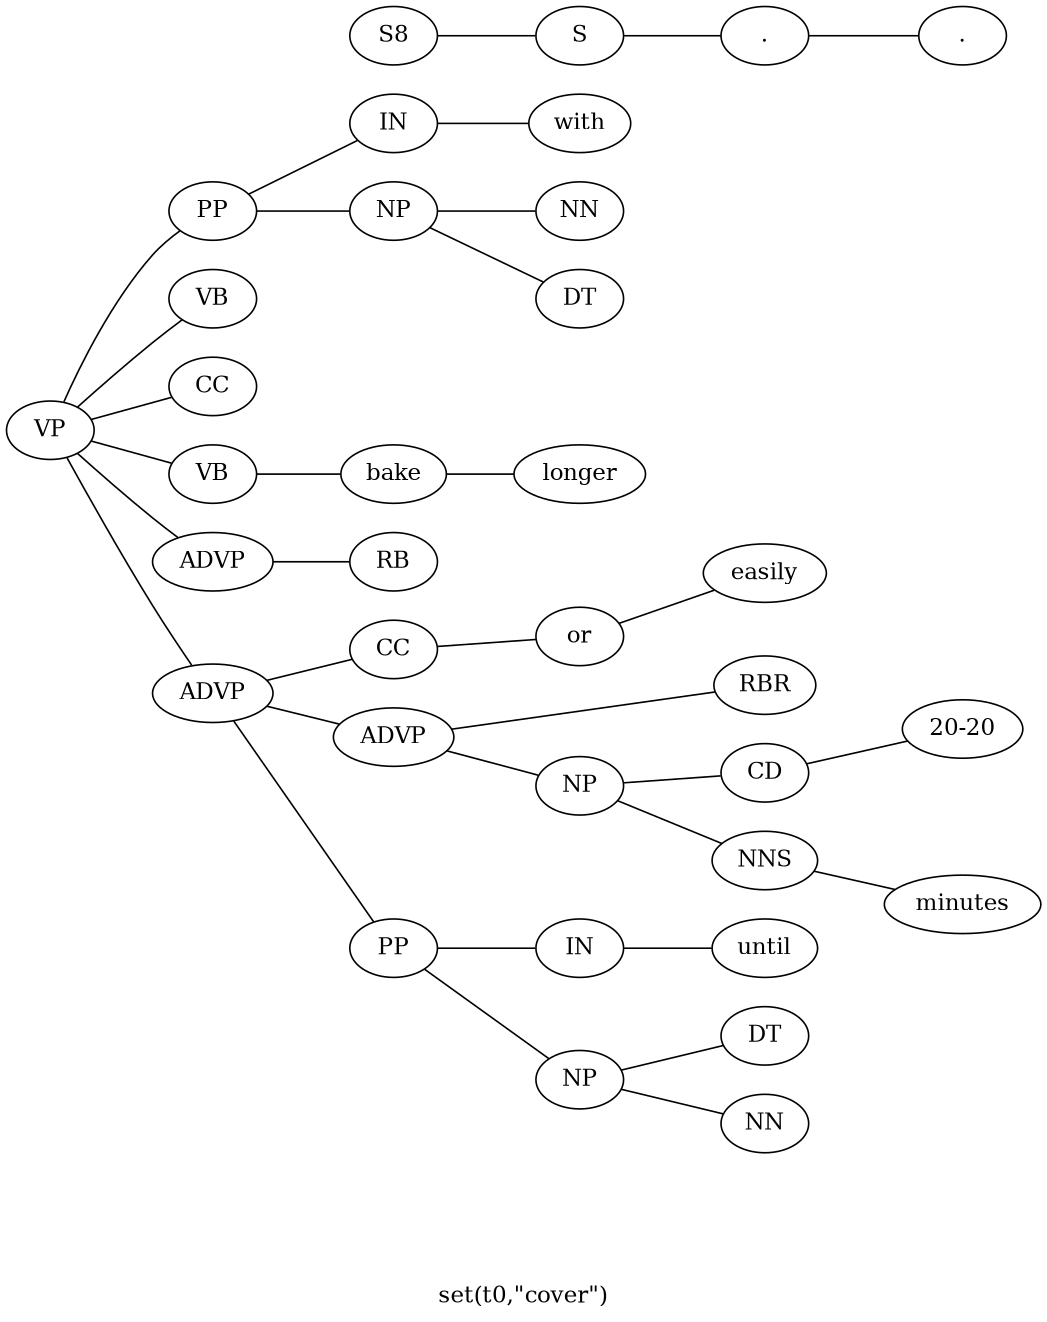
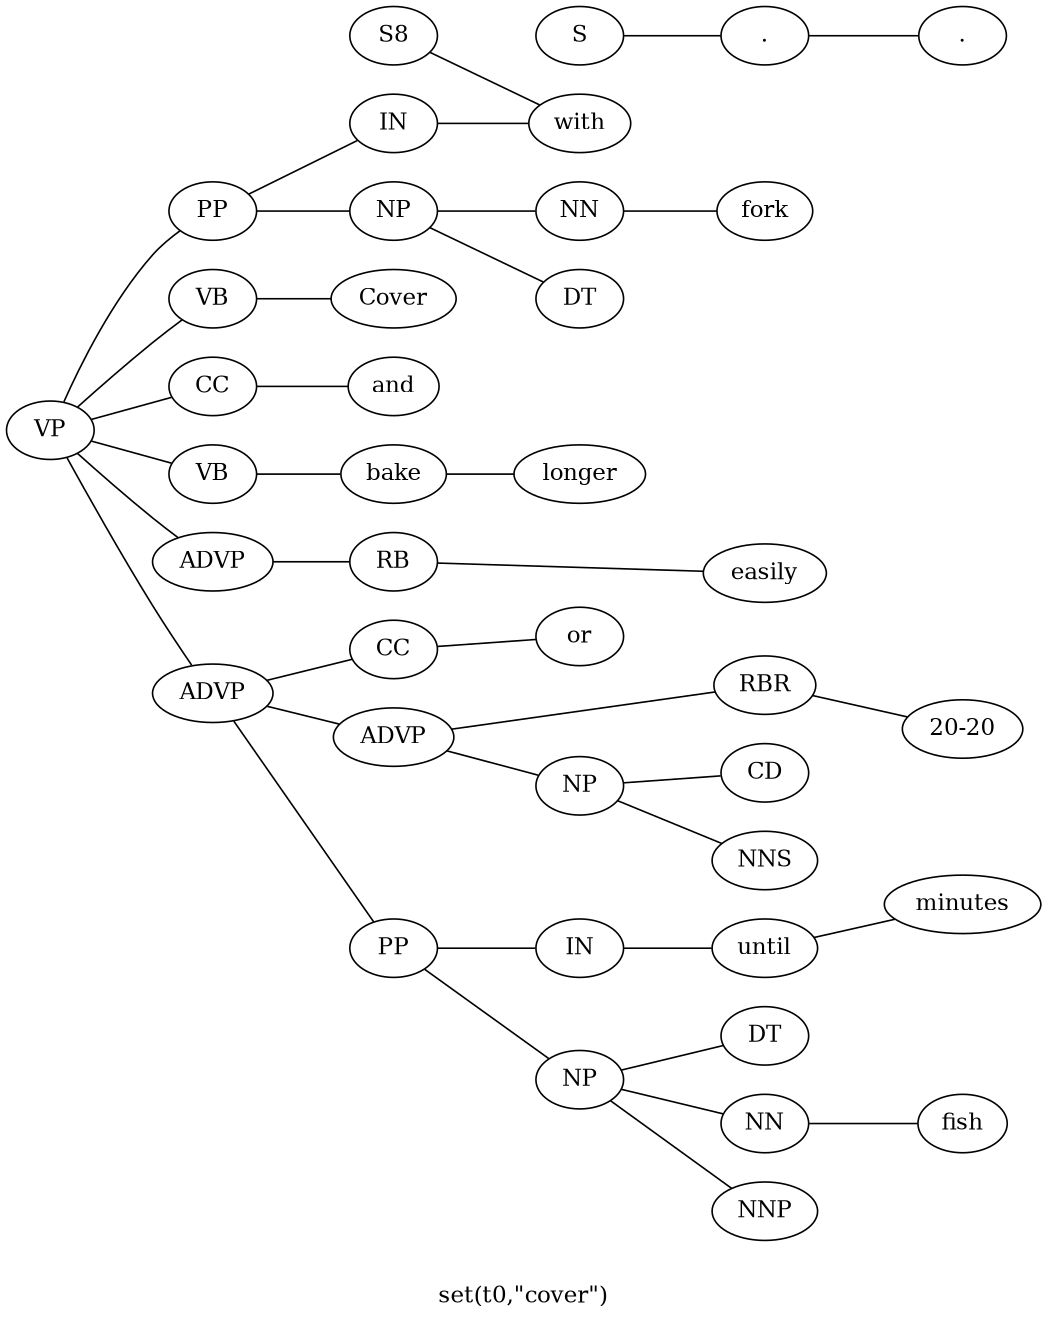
(486, 36) -> (485, 79)
none -> (765, 211)
none -> (394, 299)
none -> (394, 386)
(667, 607) -> (570, 567)
(857, 752) -> (860, 706)
(854, 880) -> (854, 928)
none -> (963, 1124)
none -> (765, 1211)
